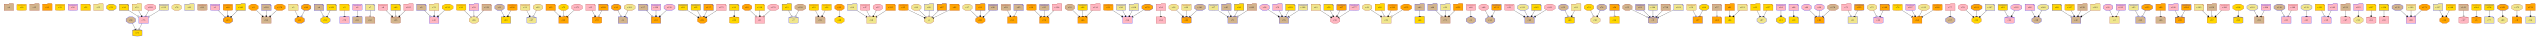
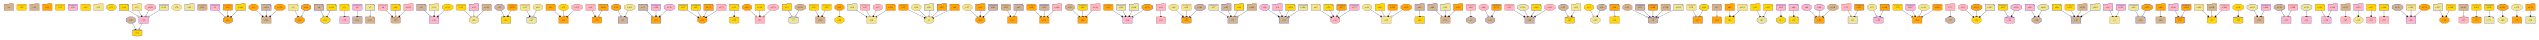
(1653, 7) -> (1653, 7)
(2095, 7) -> (2095, 7)
(2108, 7) -> (2108, 7)
